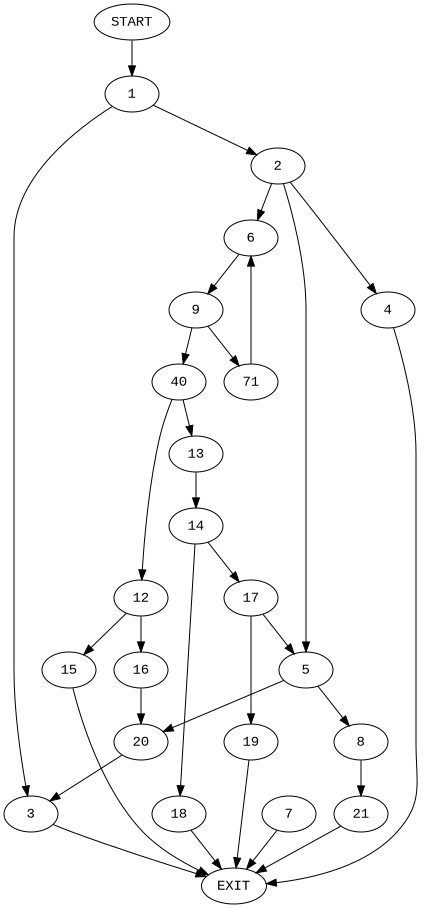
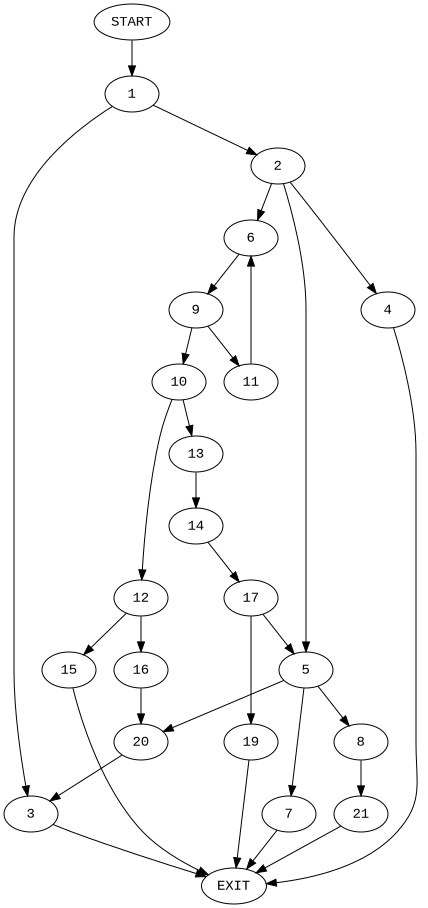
(179, 382) -> (179, 382)
(251, 382) -> (251, 382)
none -> (298, 737)
(179, 814) -> none
